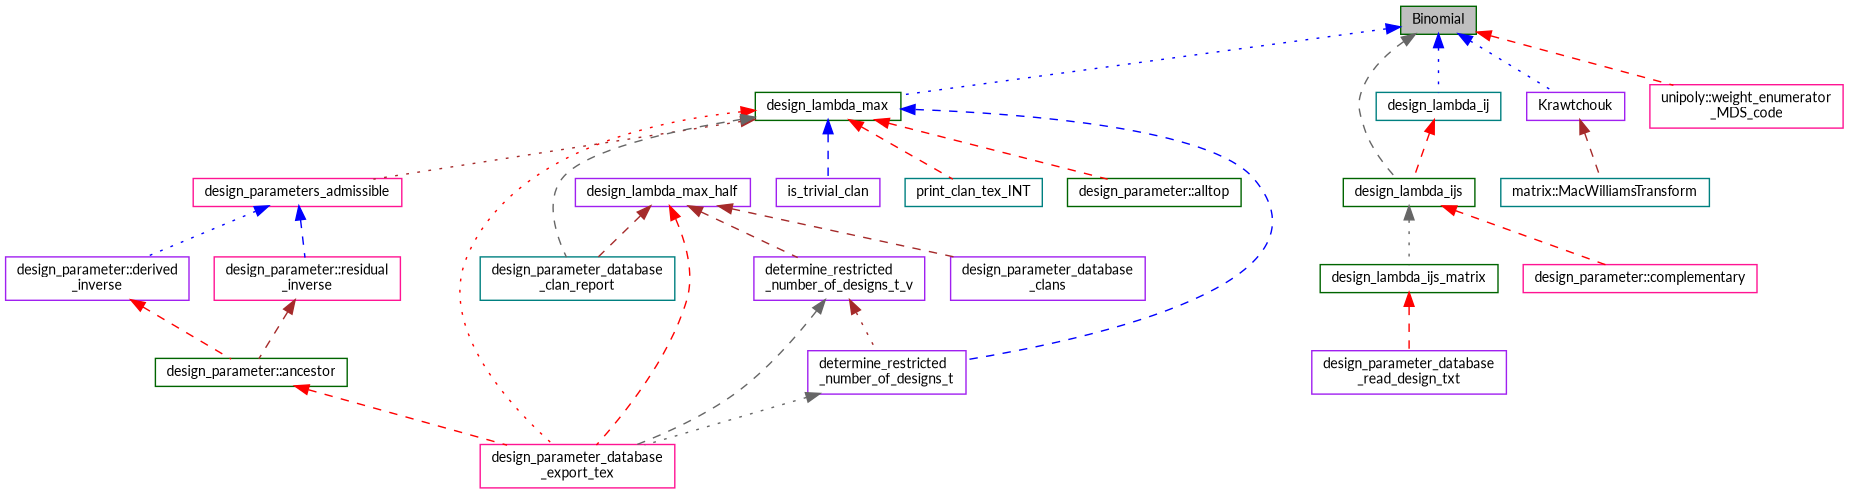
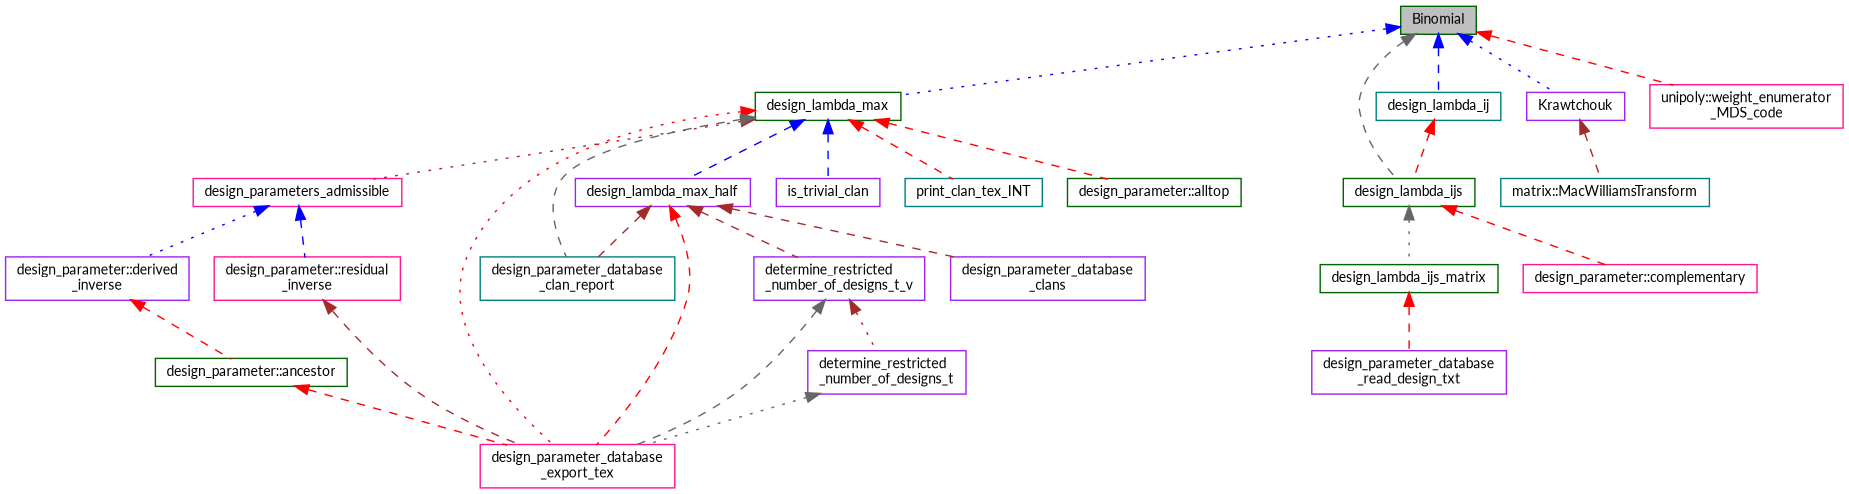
(1438, 70) -> (1438, 70)
(1265, 200) -> (739, 153)
(273, 335) -> (417, 392)
